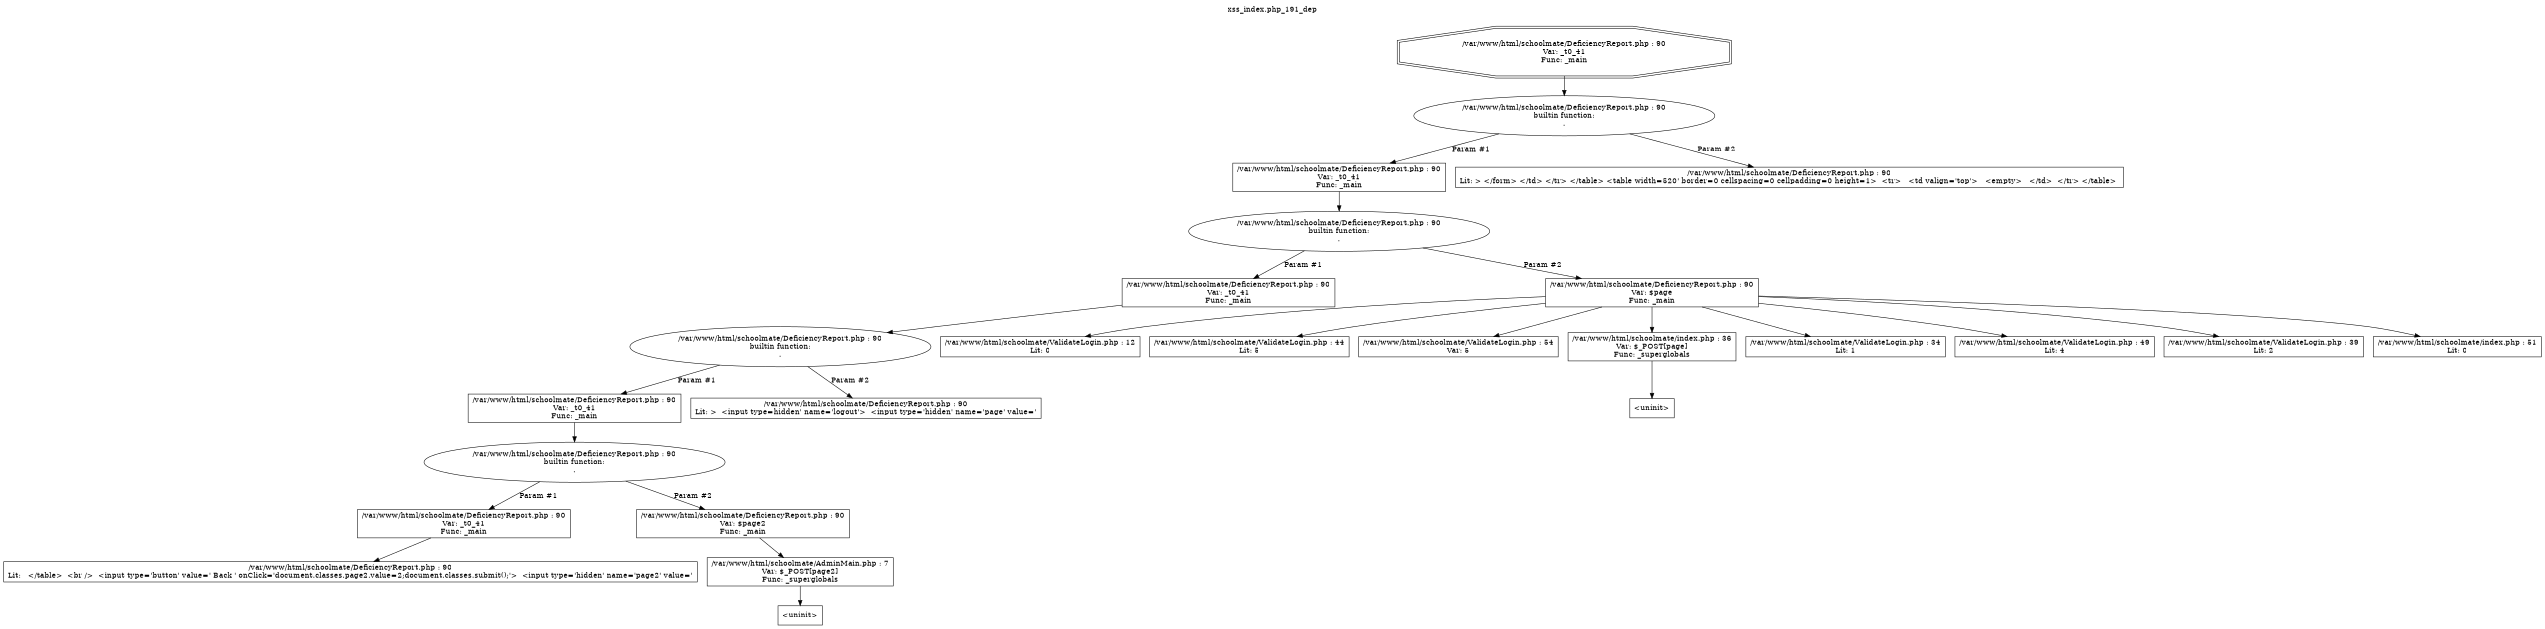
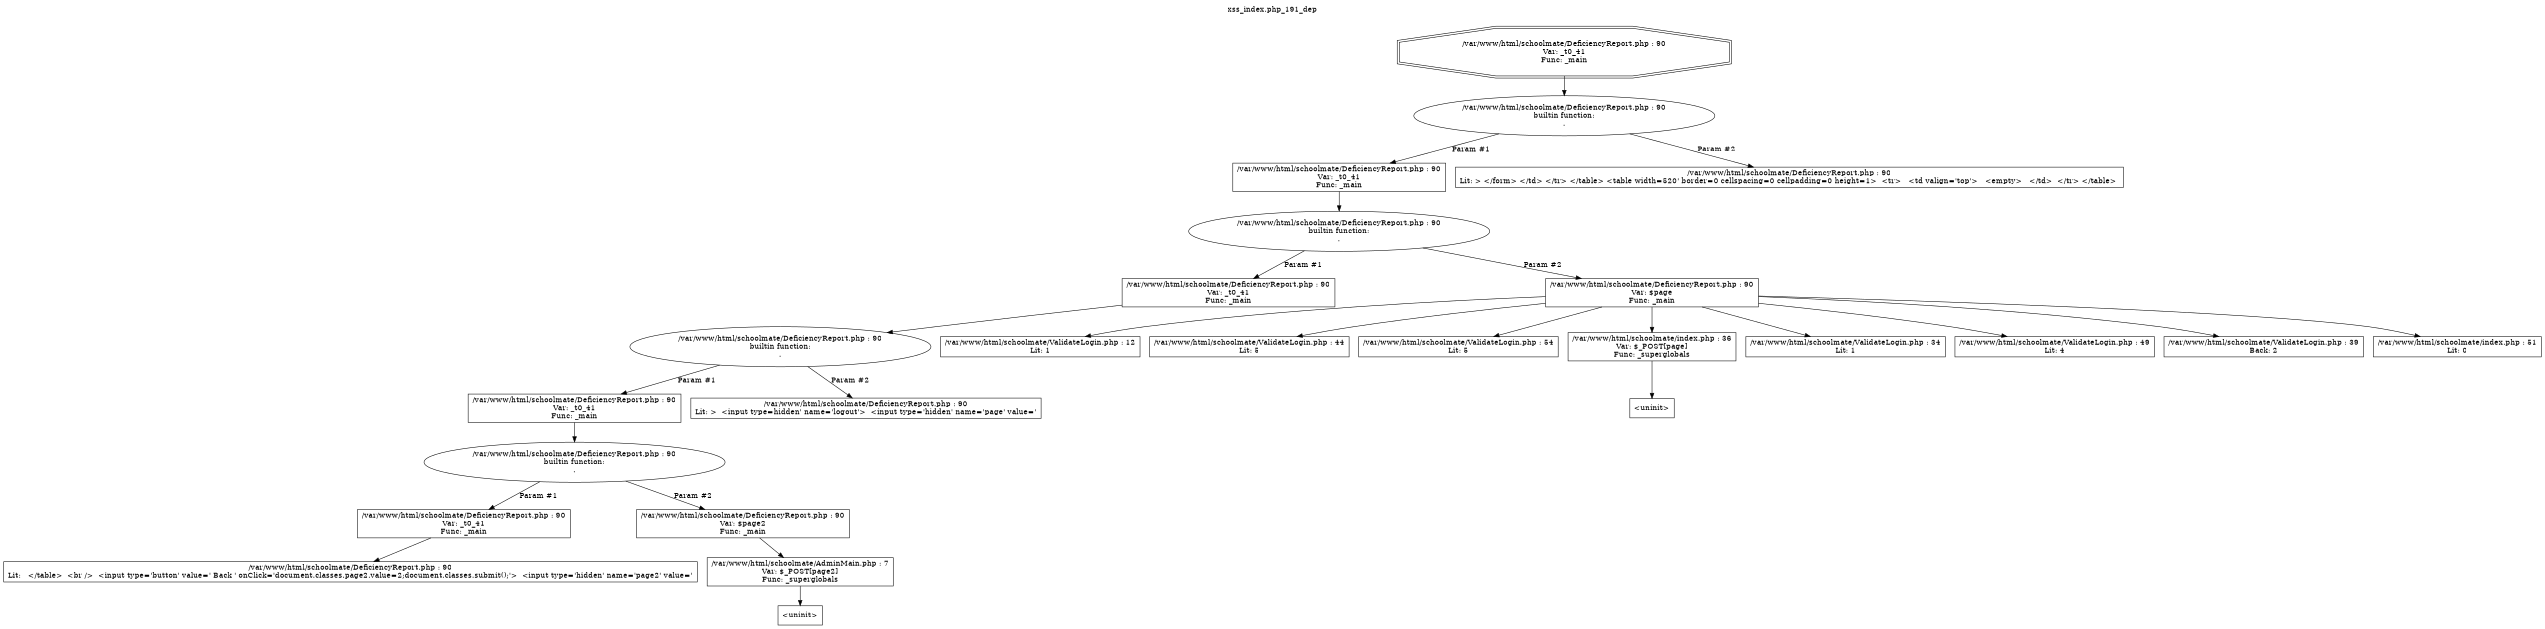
(1040, 347) -> (1040, 347)
(1458, 347) -> (1458, 347)
(2264, 347) -> (2264, 347)
